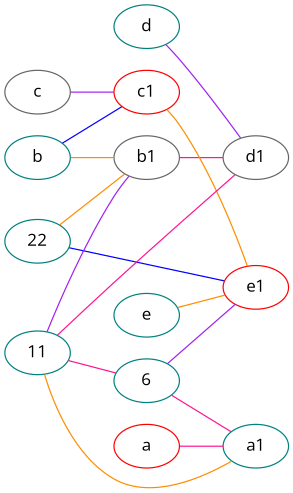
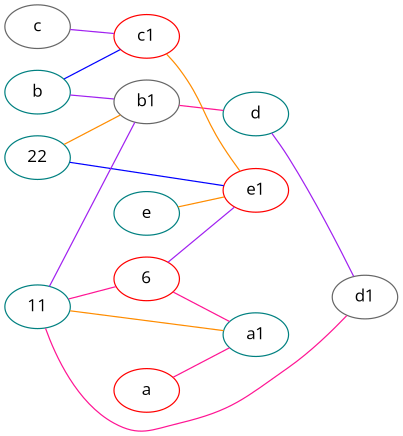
(92, 158) -> (92, 97)
(208, 158) -> (194, 107)
(147, 381) -> (147, 279)
